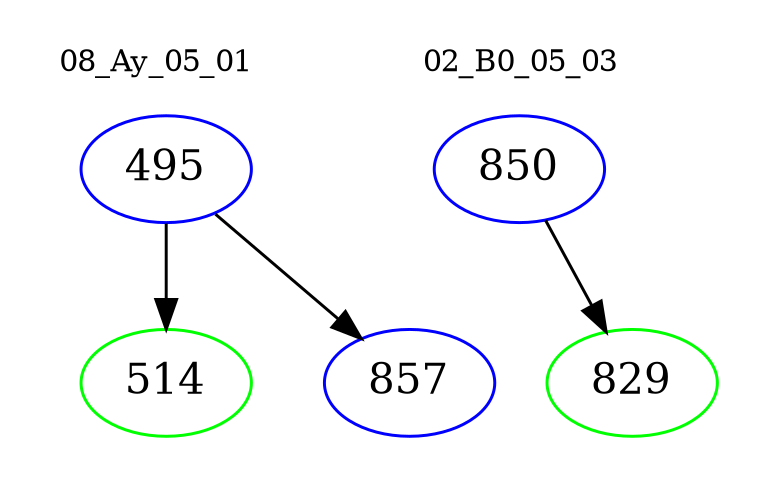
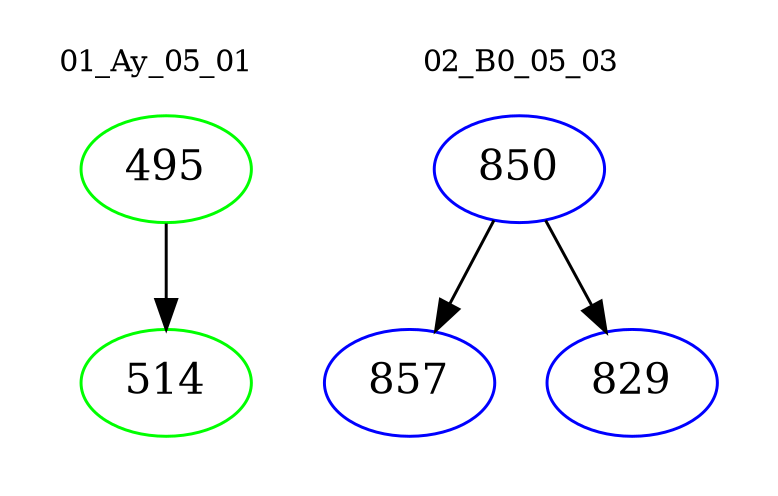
(156, 64) -> (156, 64)
(166, 169) -> (166, 169)
(255, 248) -> (472, 262)
(632, 383) -> (632, 383)
